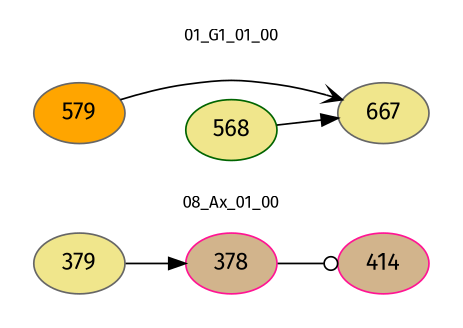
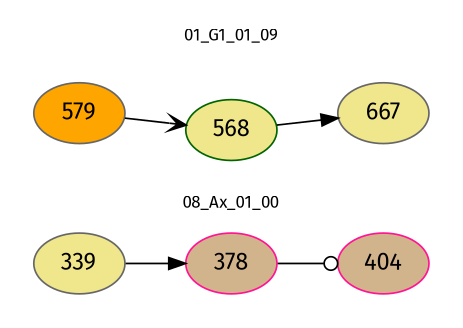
(231, 36) -> (231, 36)
(223, 81) -> (147, 121)
(79, 263) -> (79, 263)
(383, 263) -> (383, 263)
